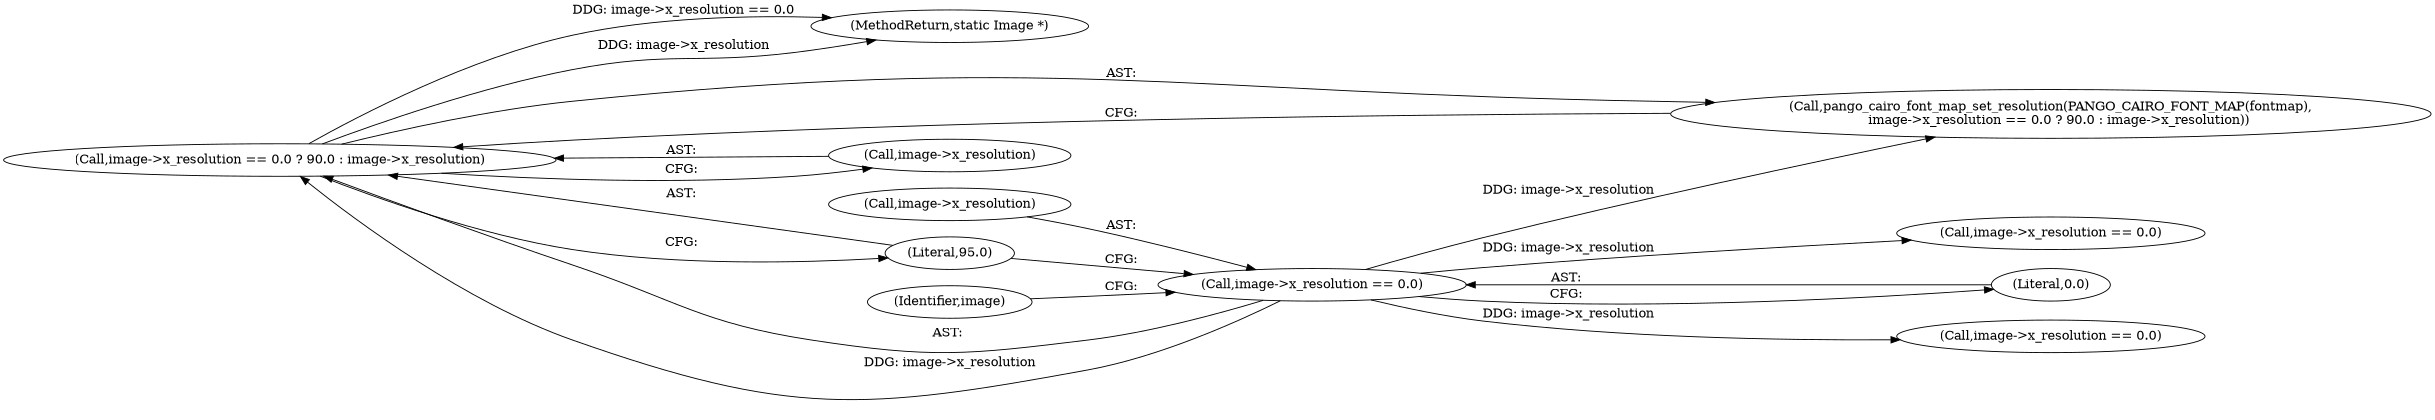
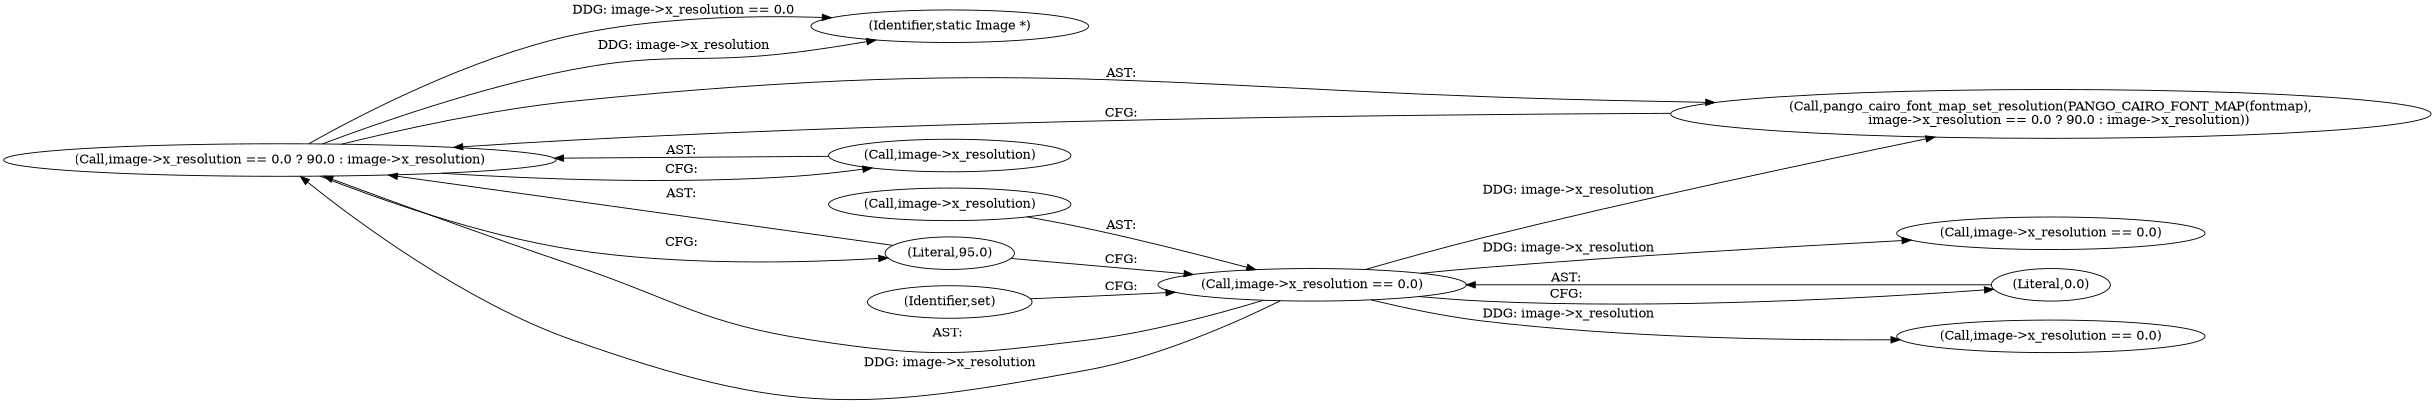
(950, 26) -> (950, 26)
(950, 302) -> (950, 302)
